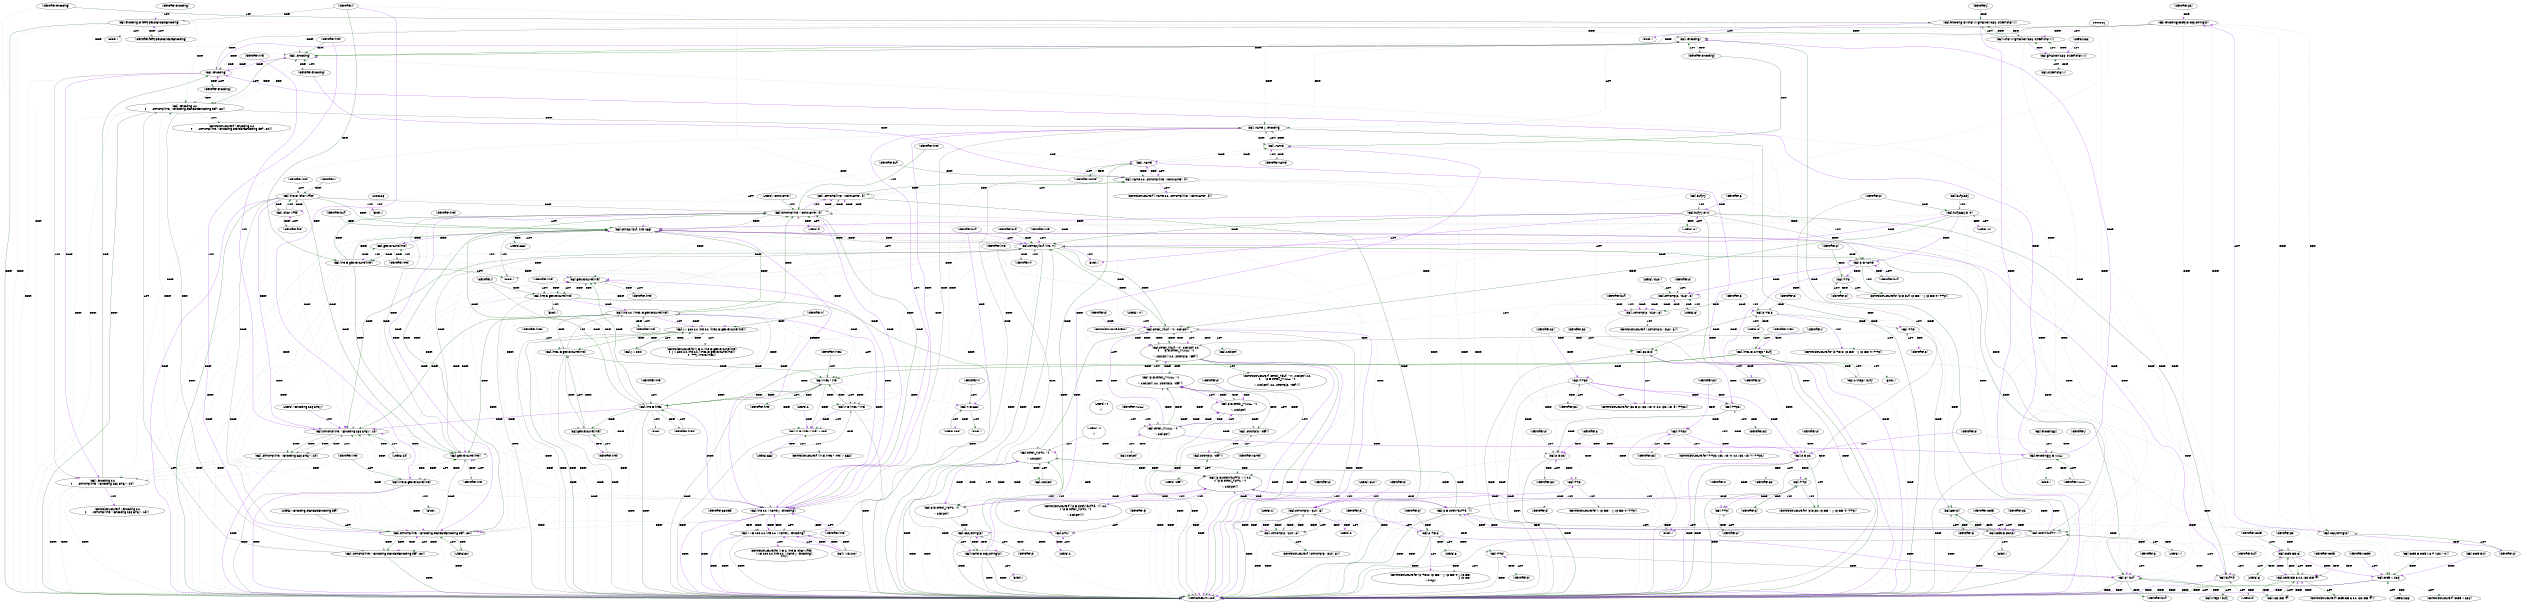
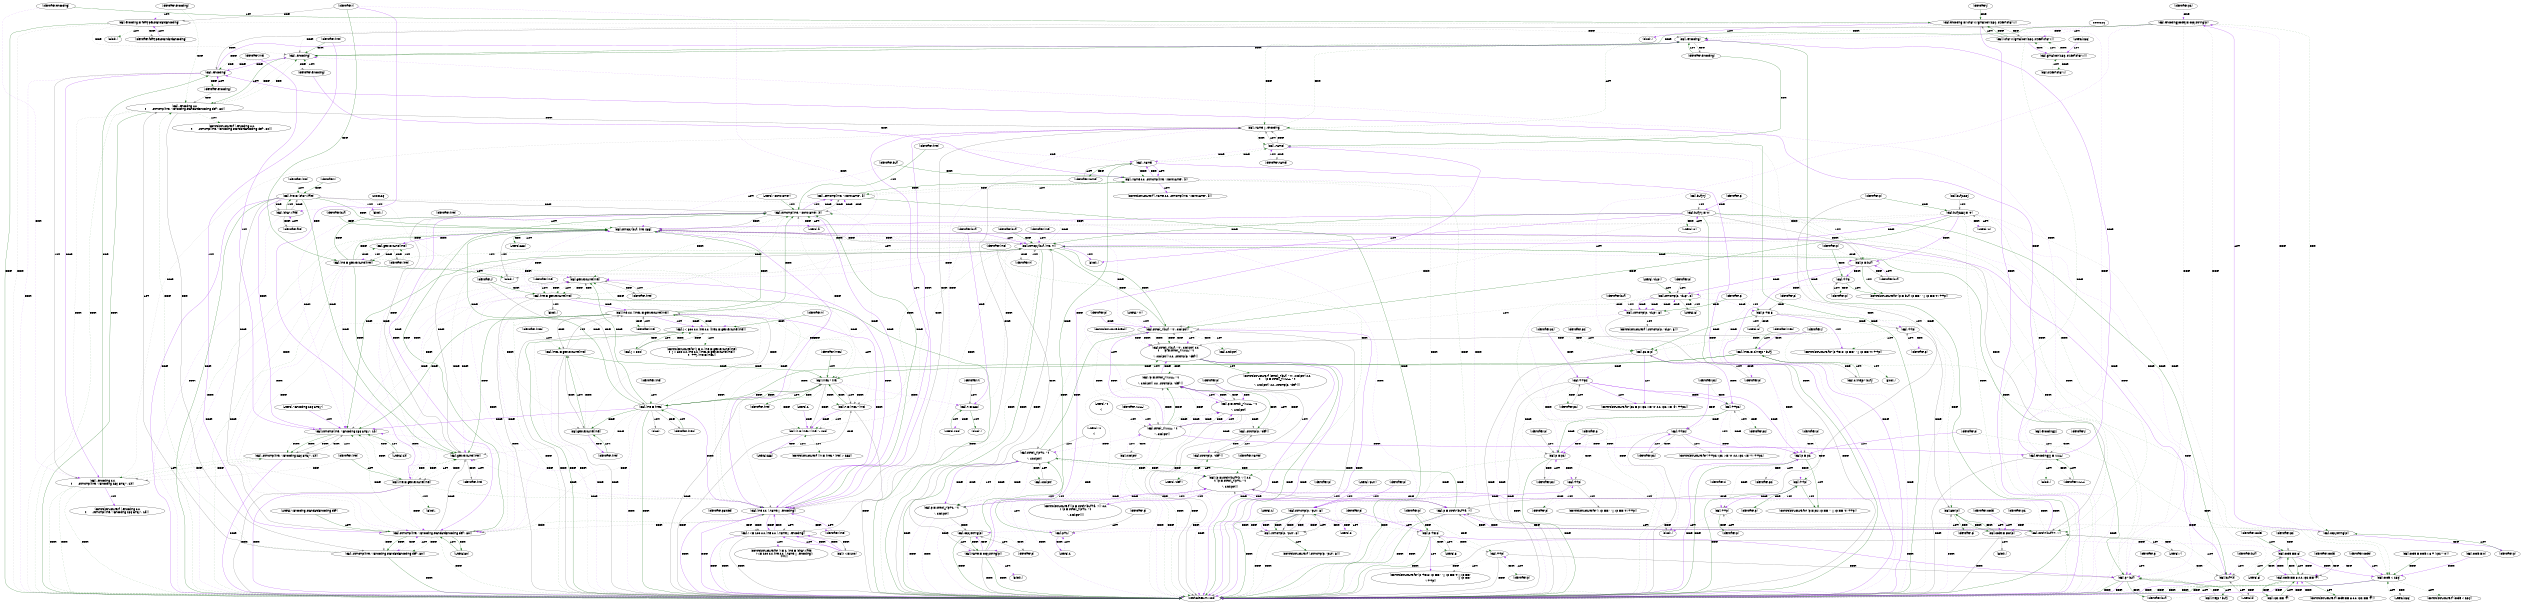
(2066, 64) -> (2066, 64)
(1864, 263) -> (1864, 263)
(629, 338) -> (693, 318)
